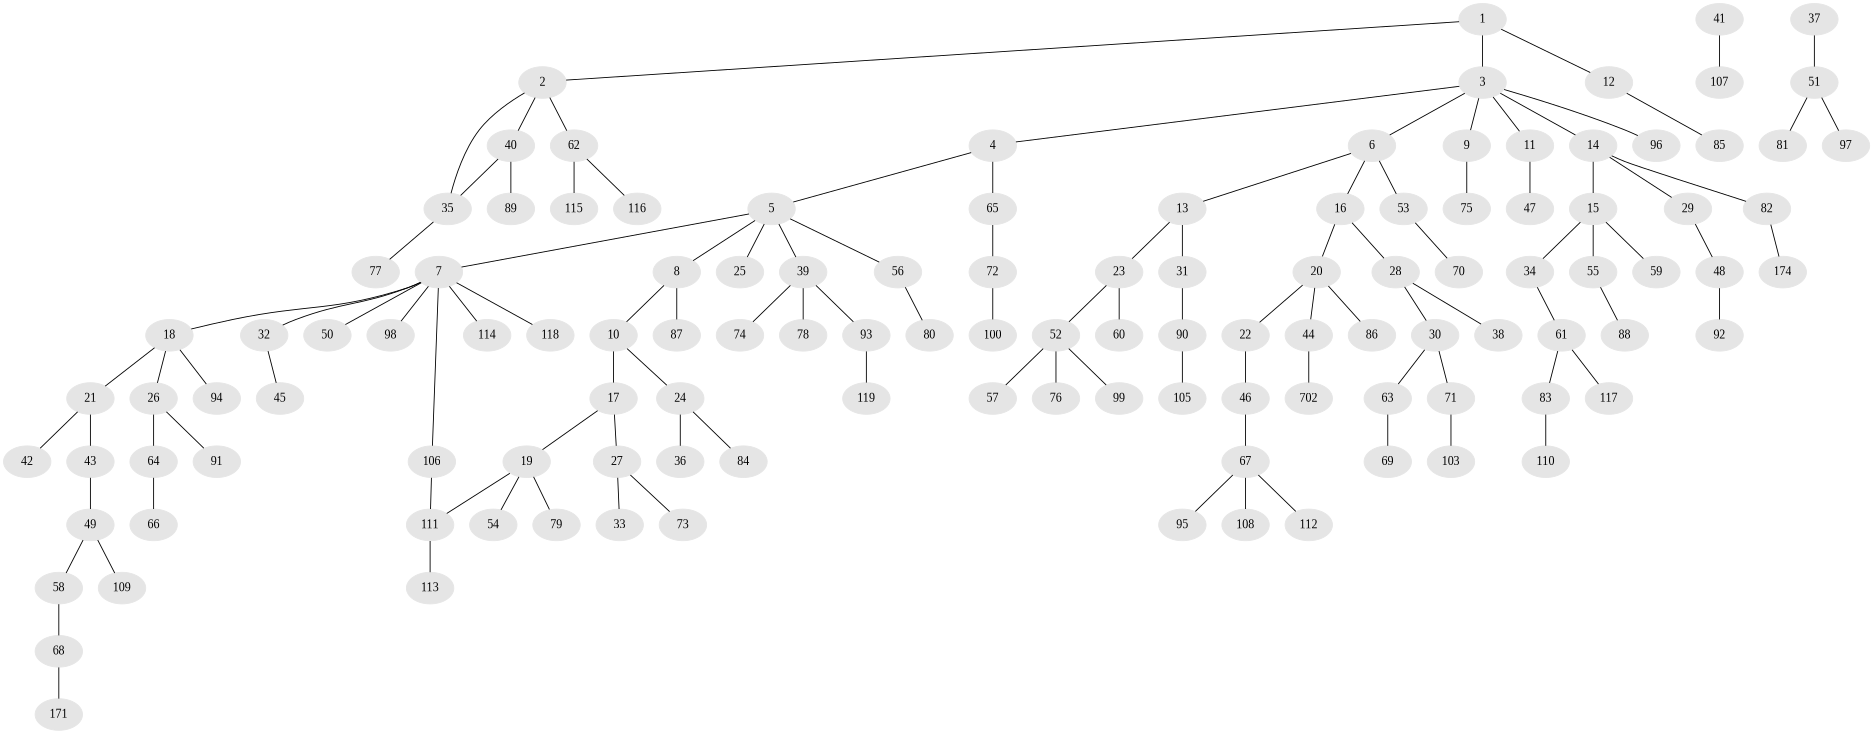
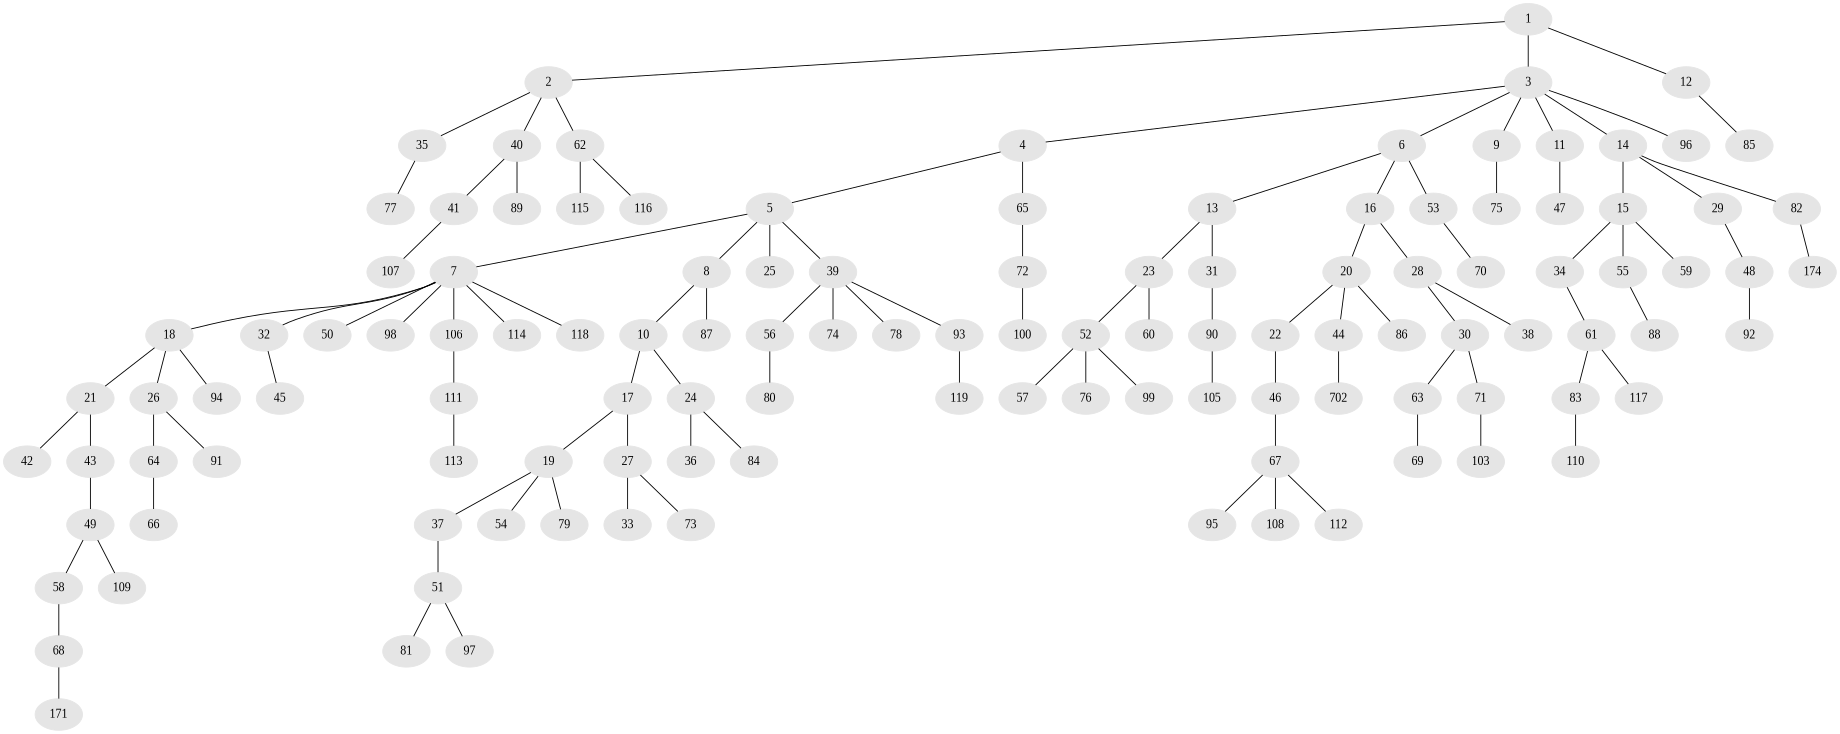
(479, 177) -> (486, 177)
(835, 240) -> (802, 304)
(478, 493) -> (493, 493)
